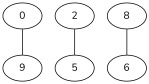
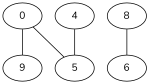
(75, 16) -> (75, 16)
none -> (48, 42)
